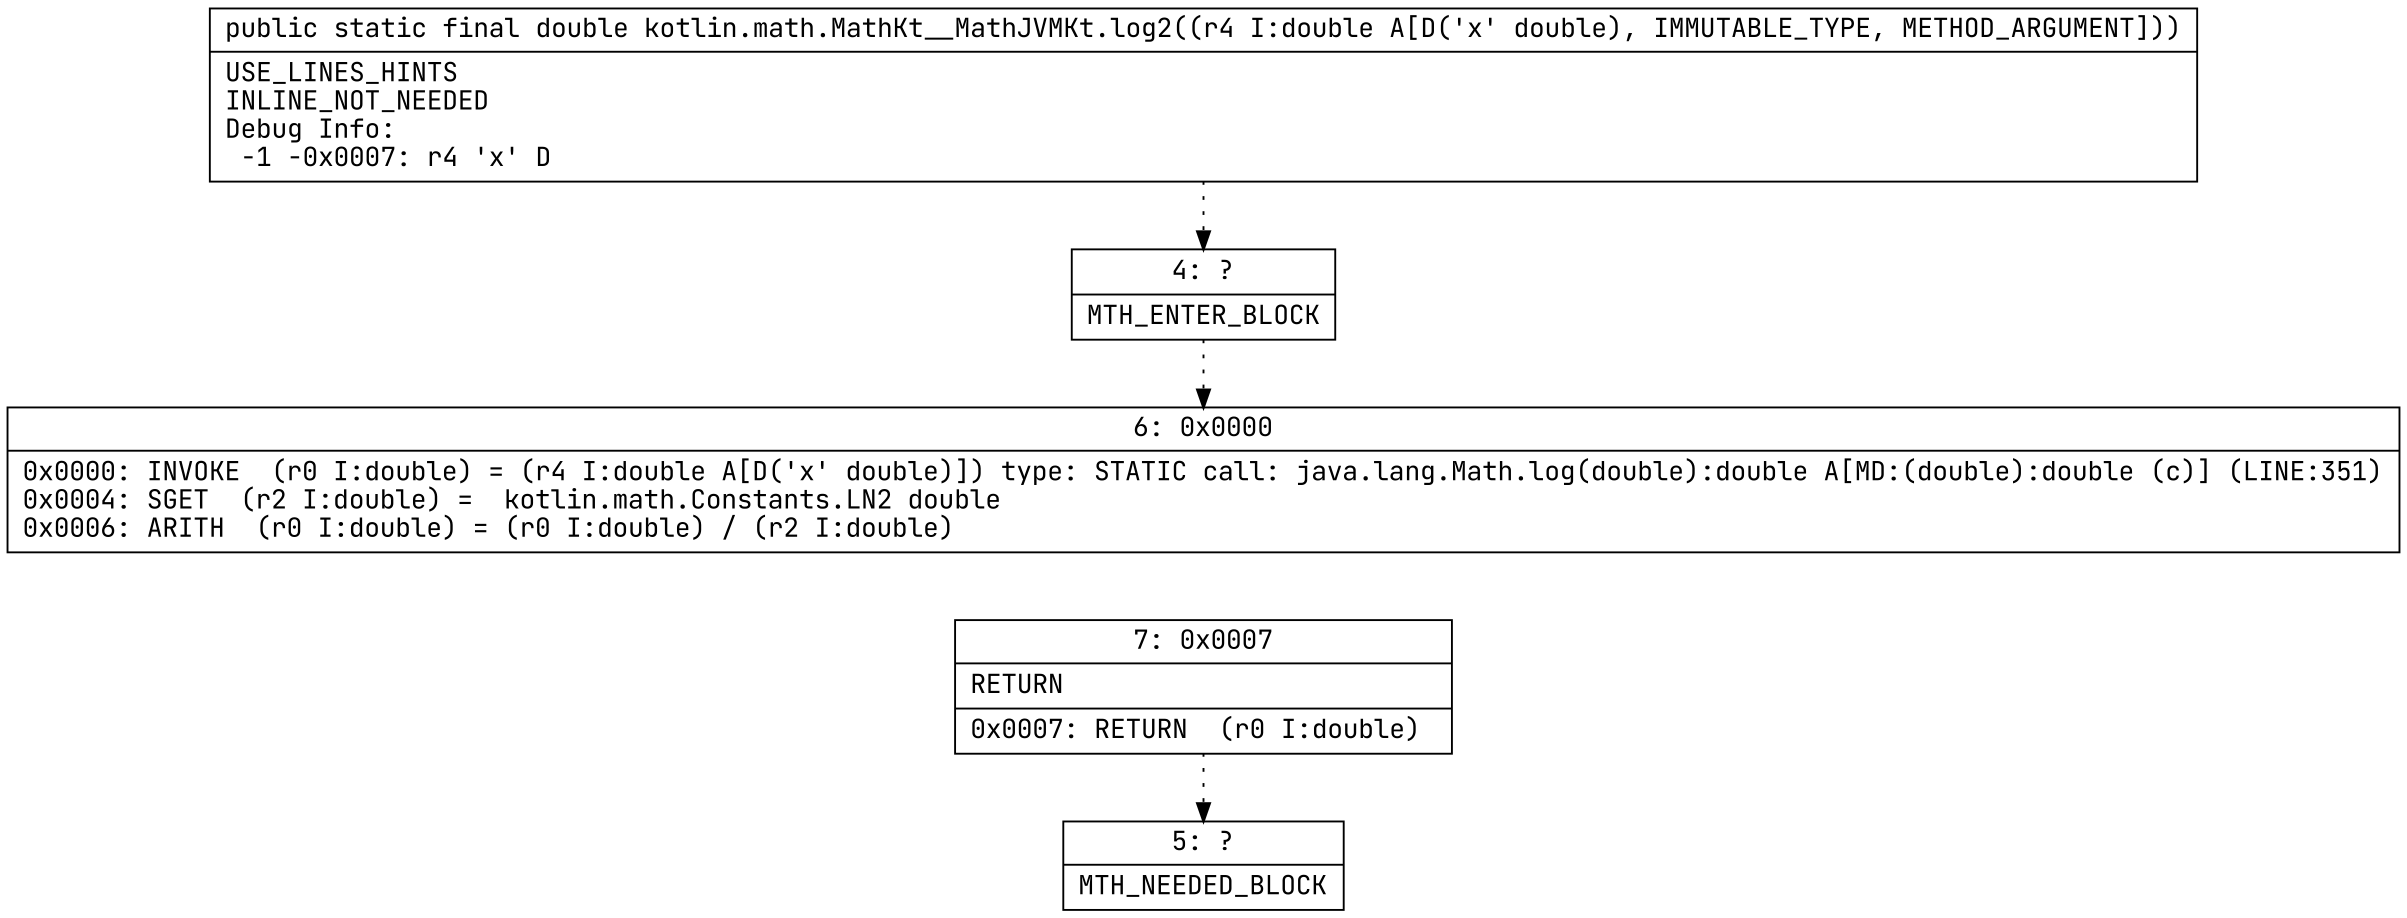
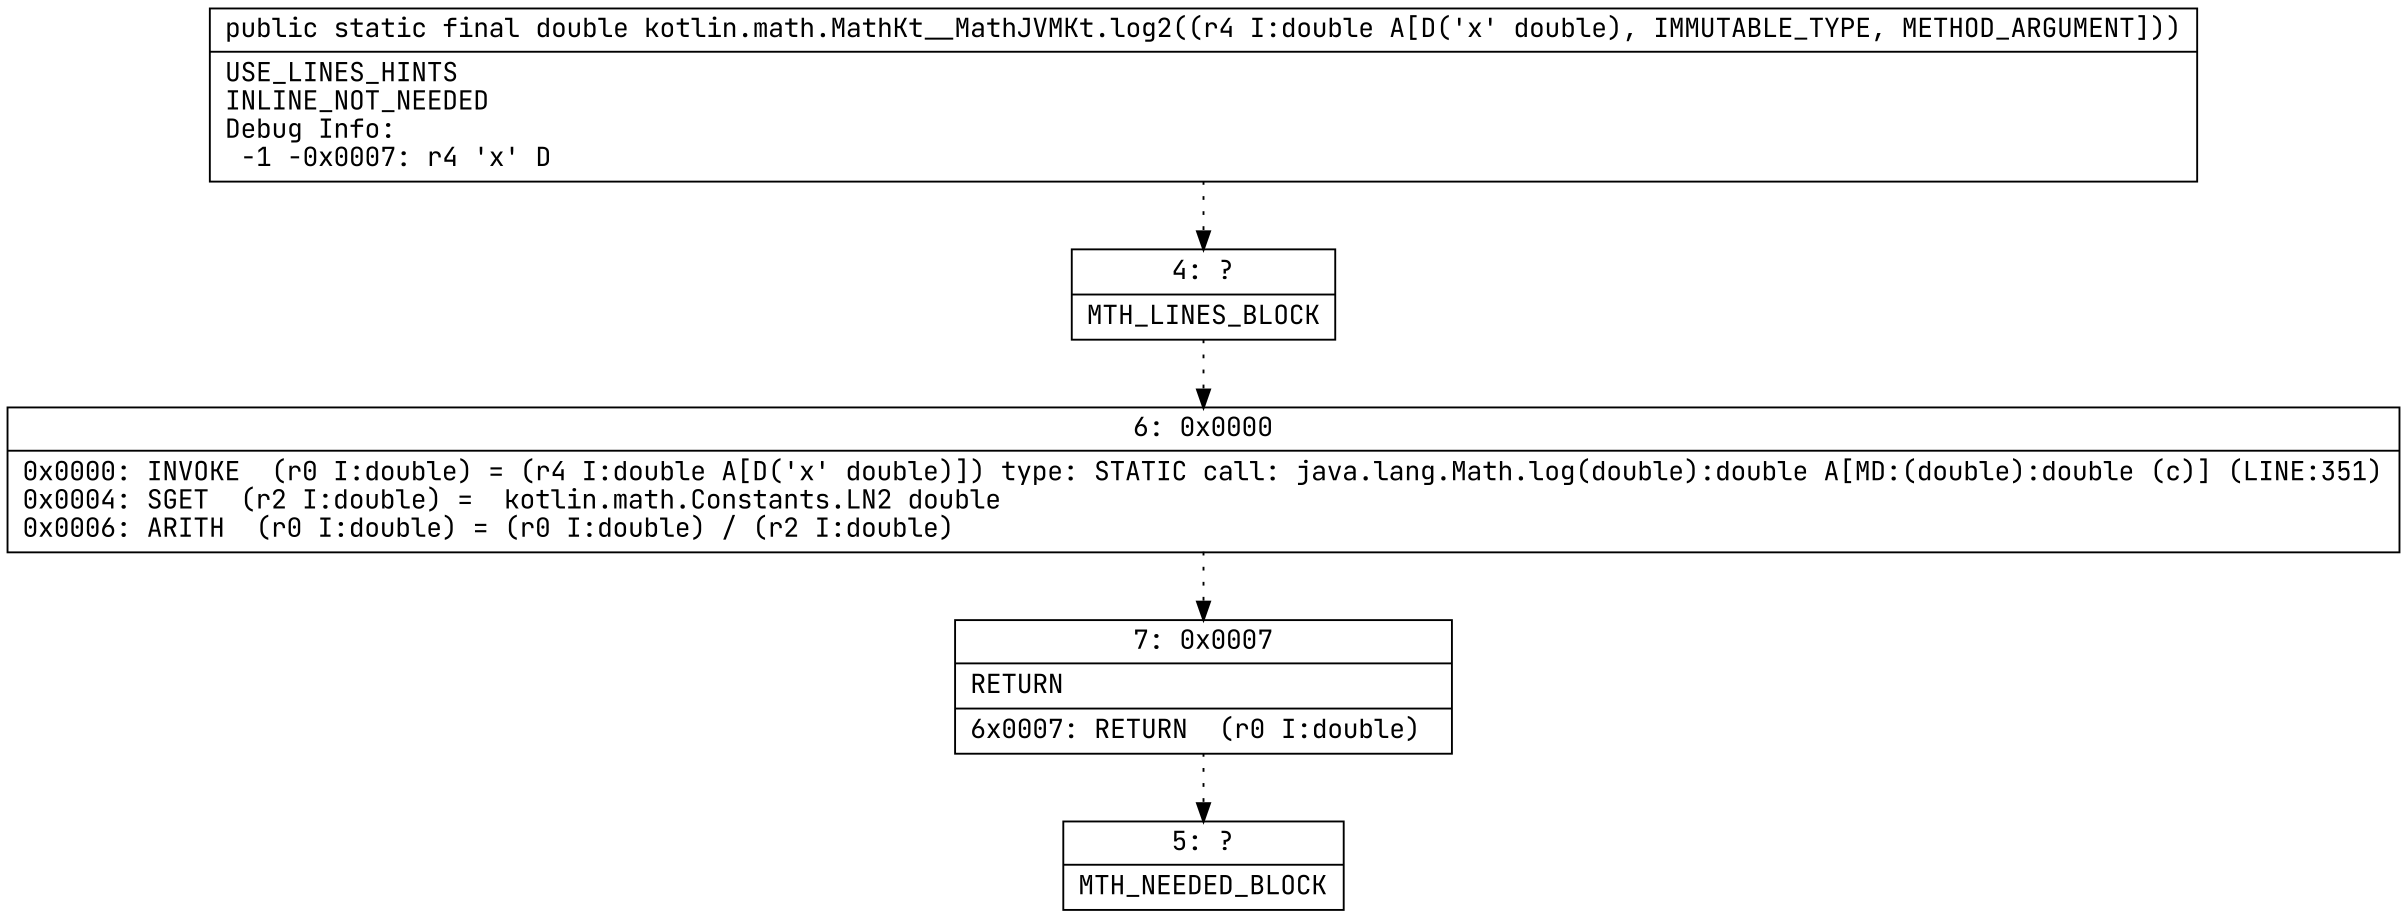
(1204, 316) -> (1204, 316)
none -> (1204, 577)
(1204, 730) -> (1204, 730)
